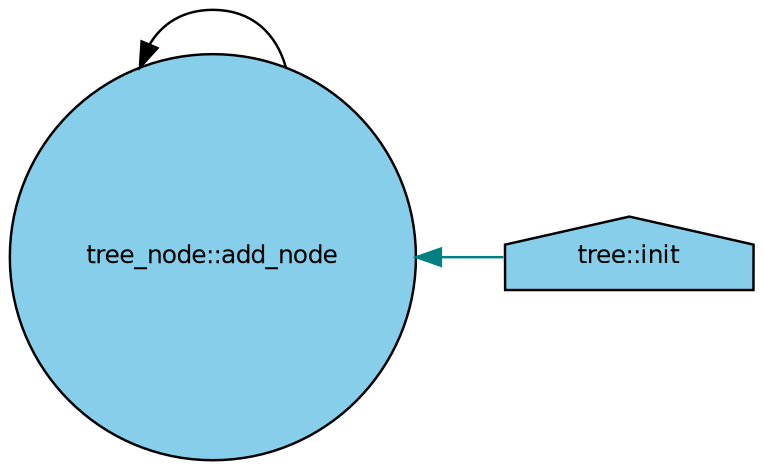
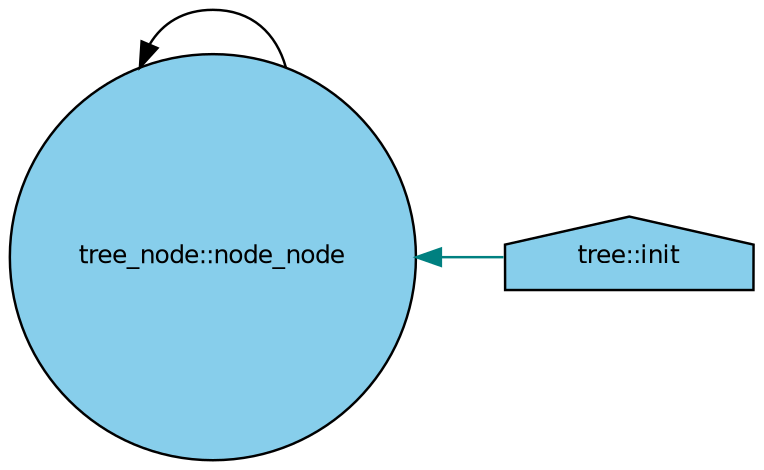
(213, 257) -> (213, 257)
